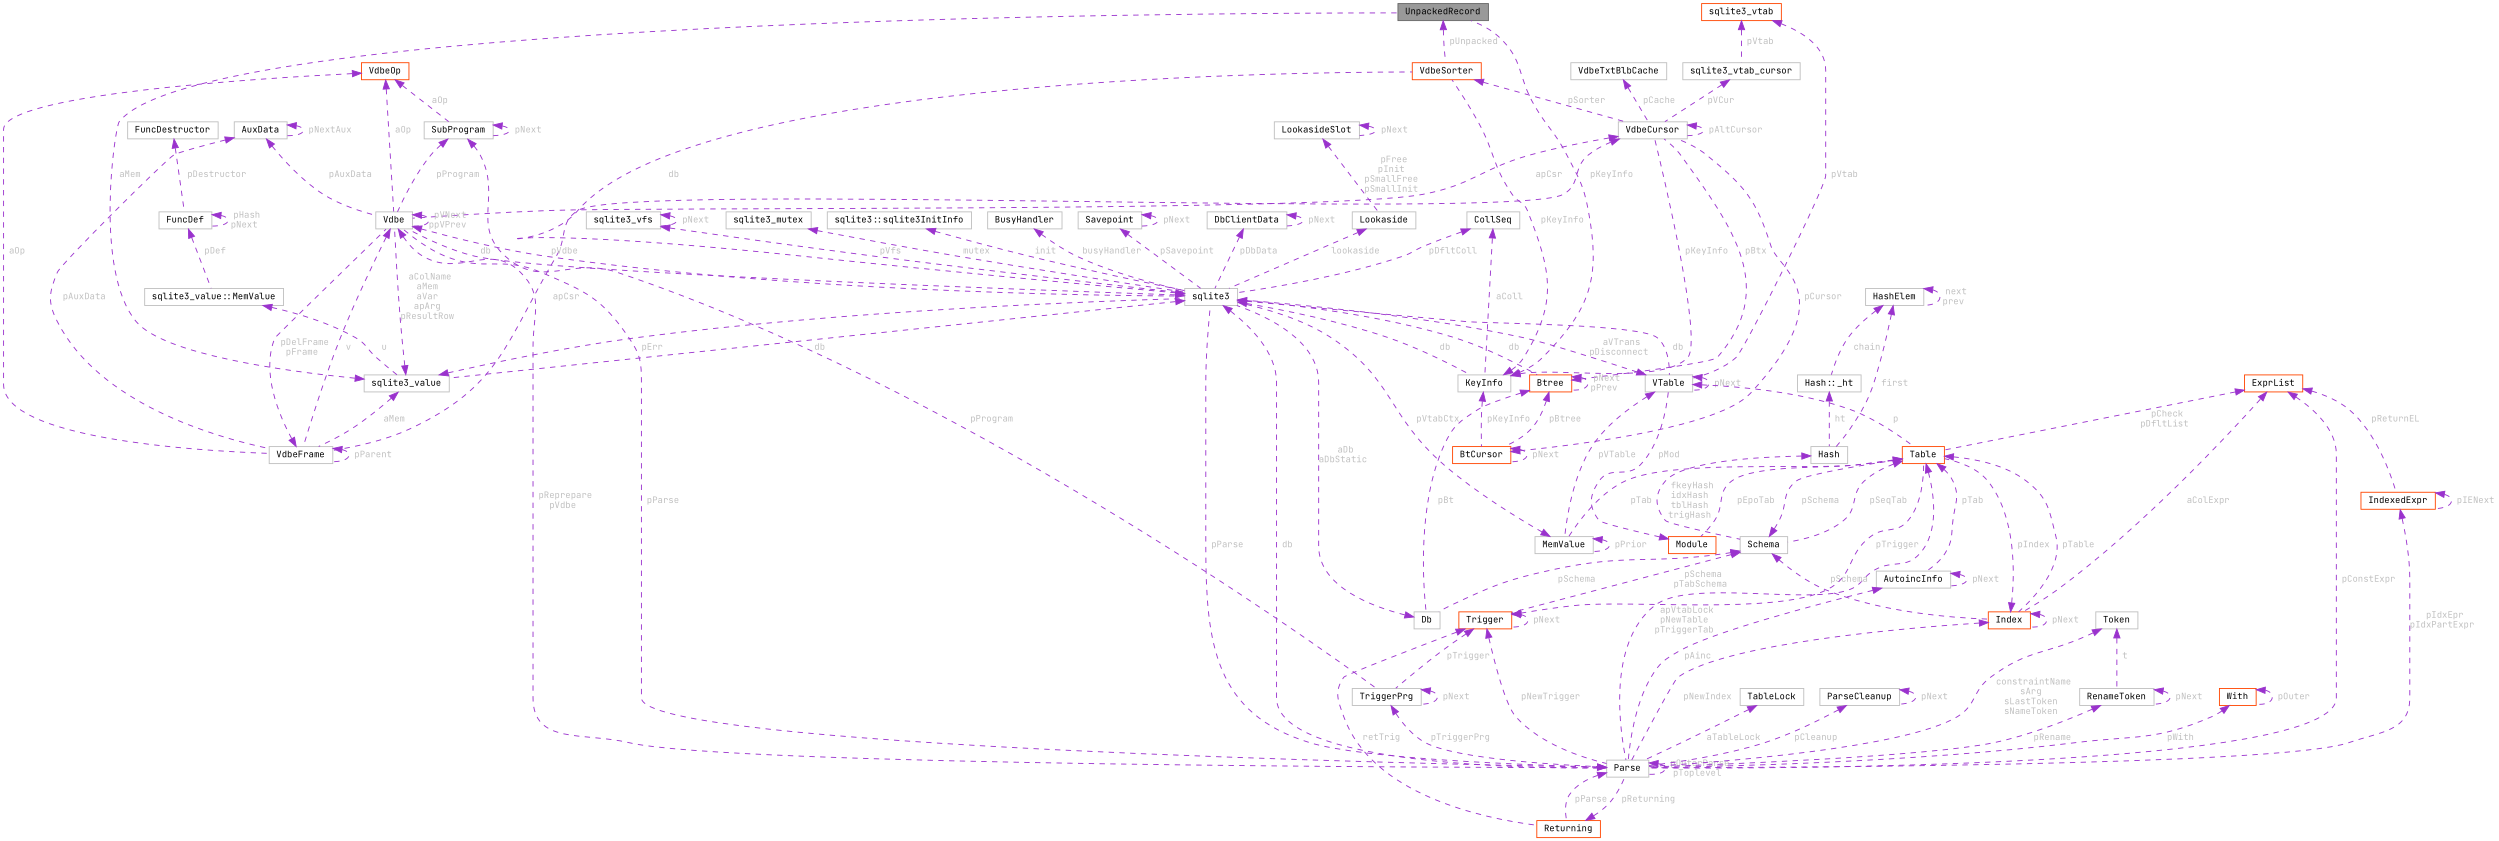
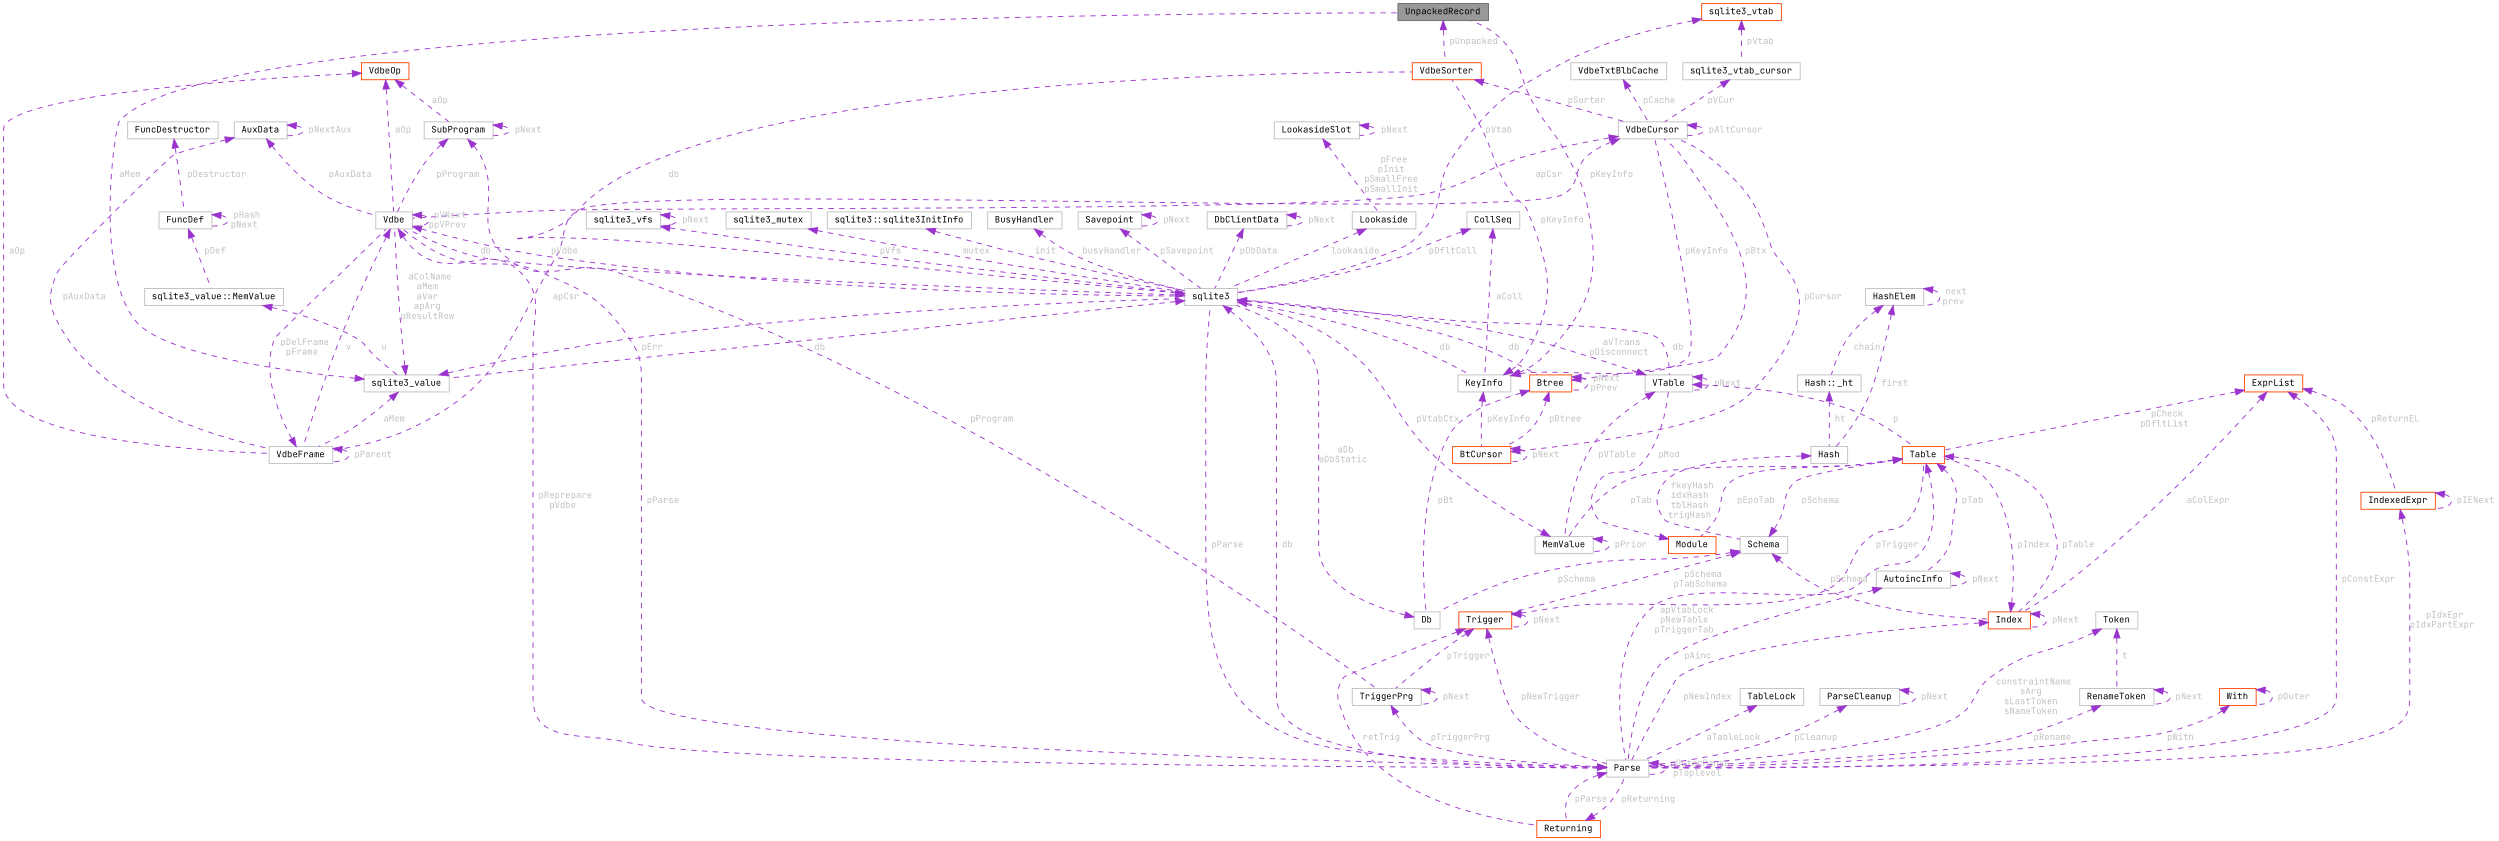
(1811, 212) -> (1454, 155)
(1850, 513) -> none
